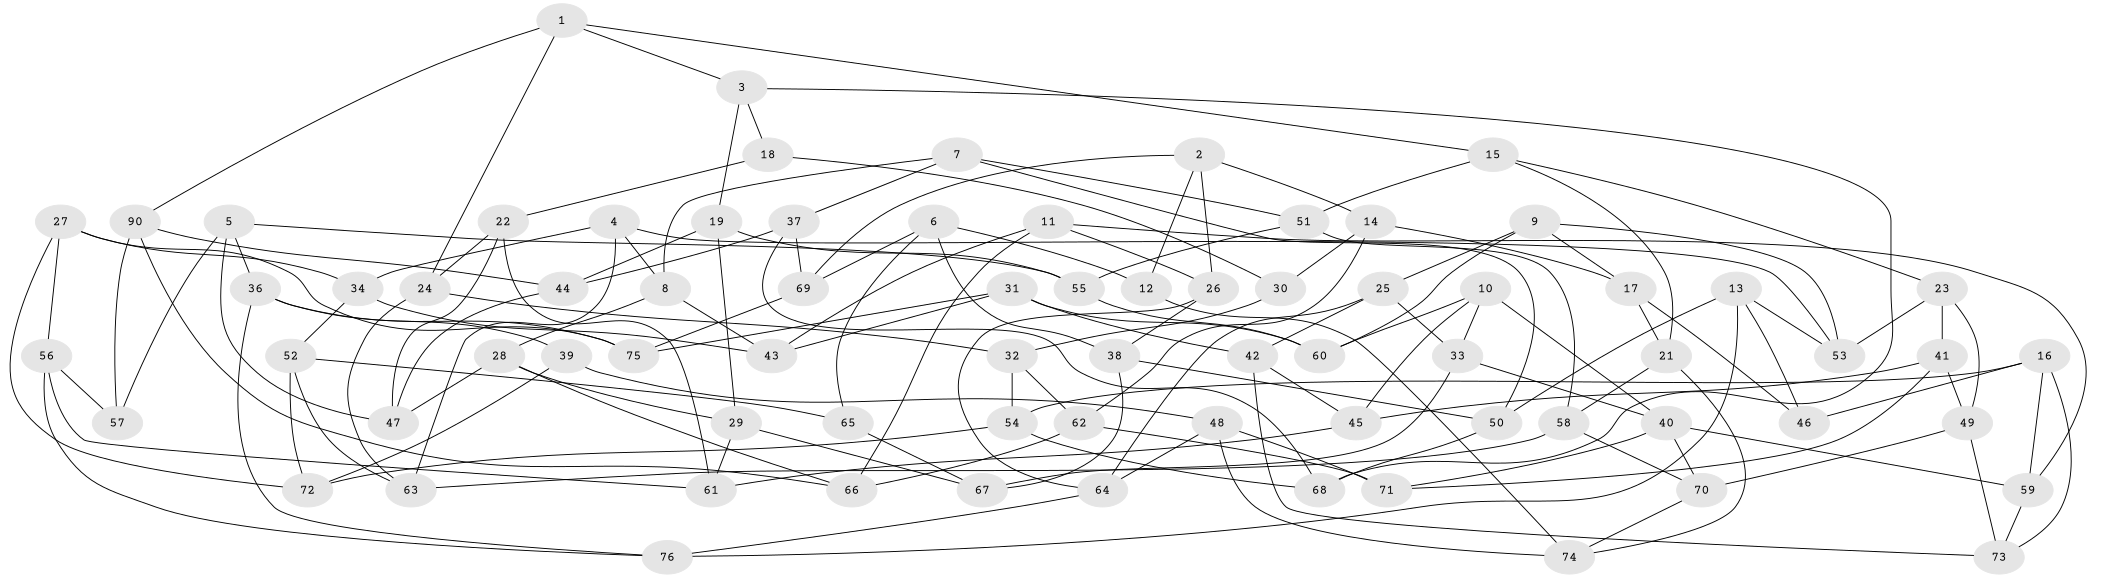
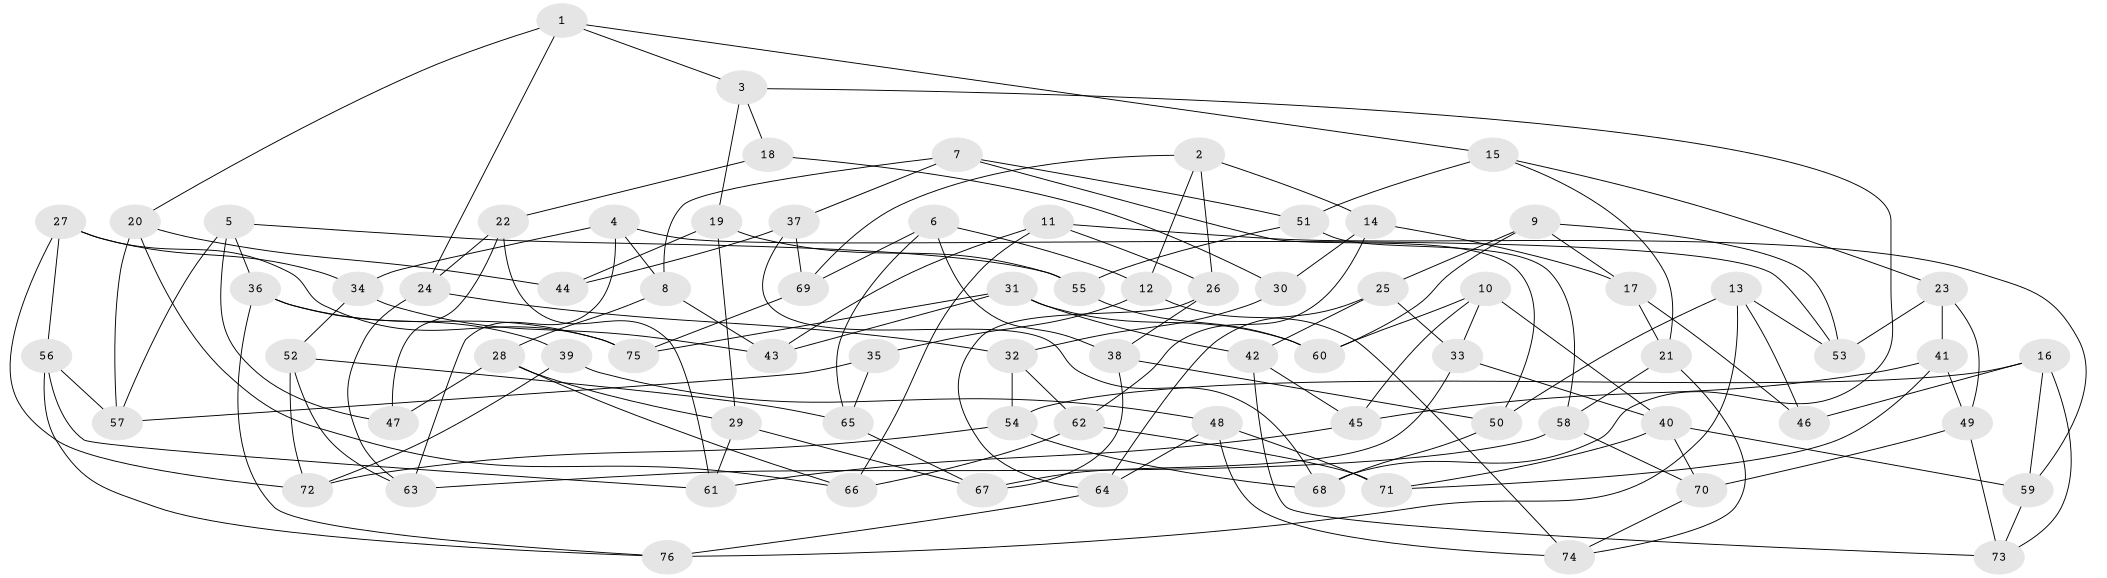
(135, 222) -> (135, 222)
(438, 337) -> none
none -> (874, 356)
